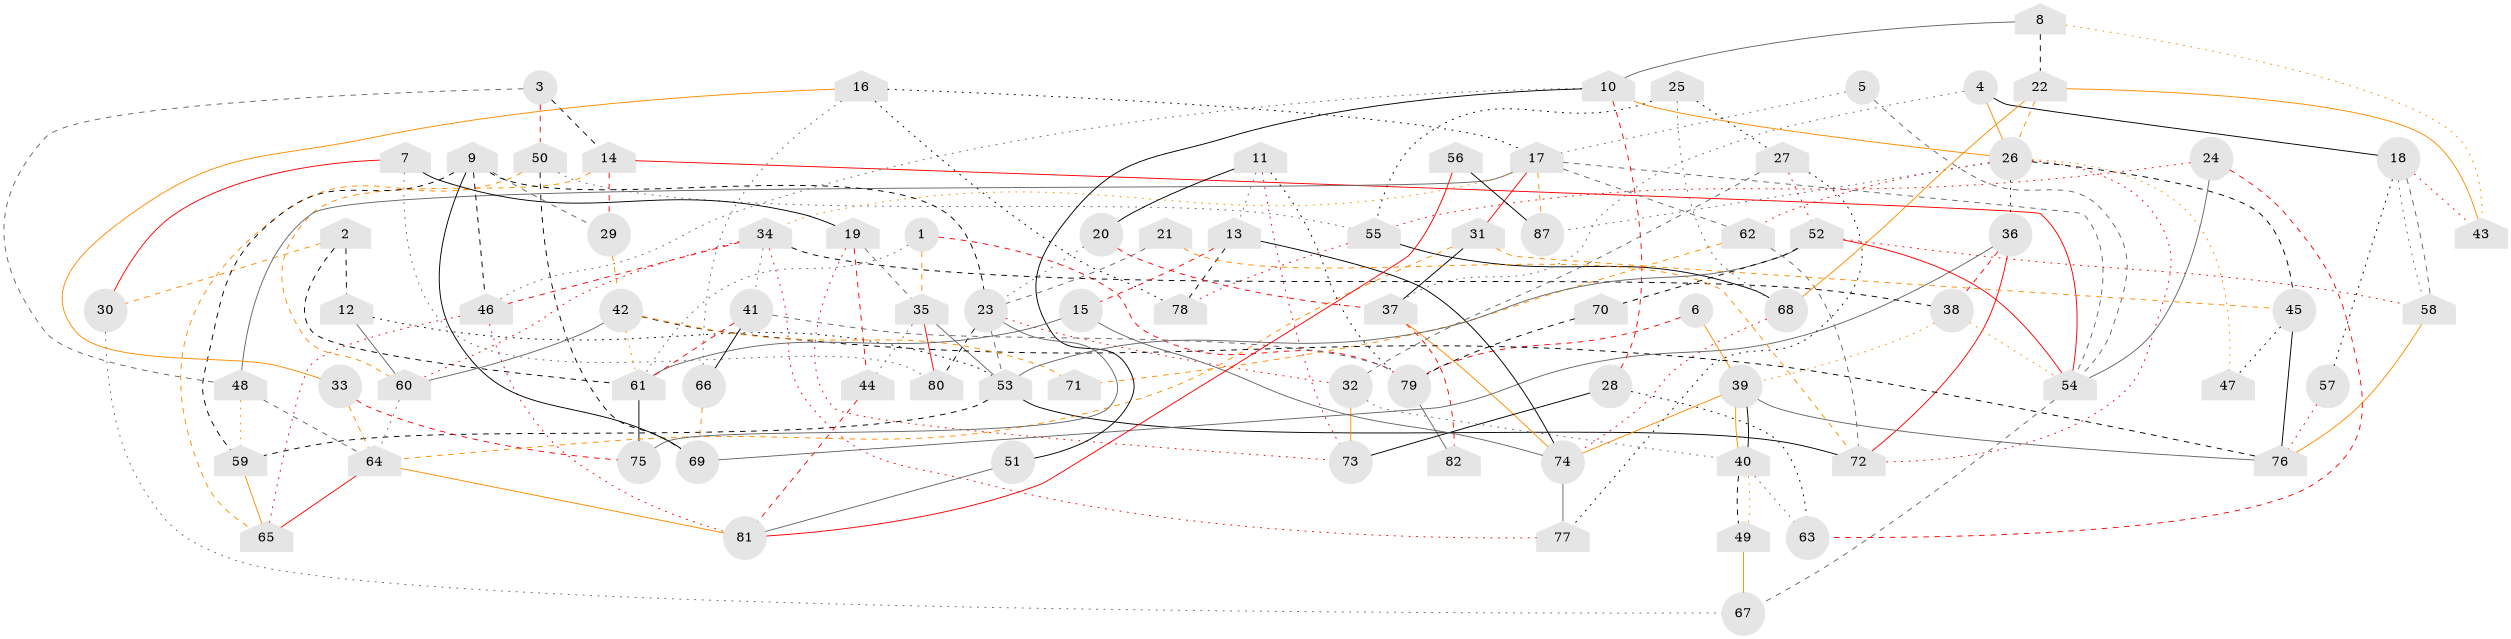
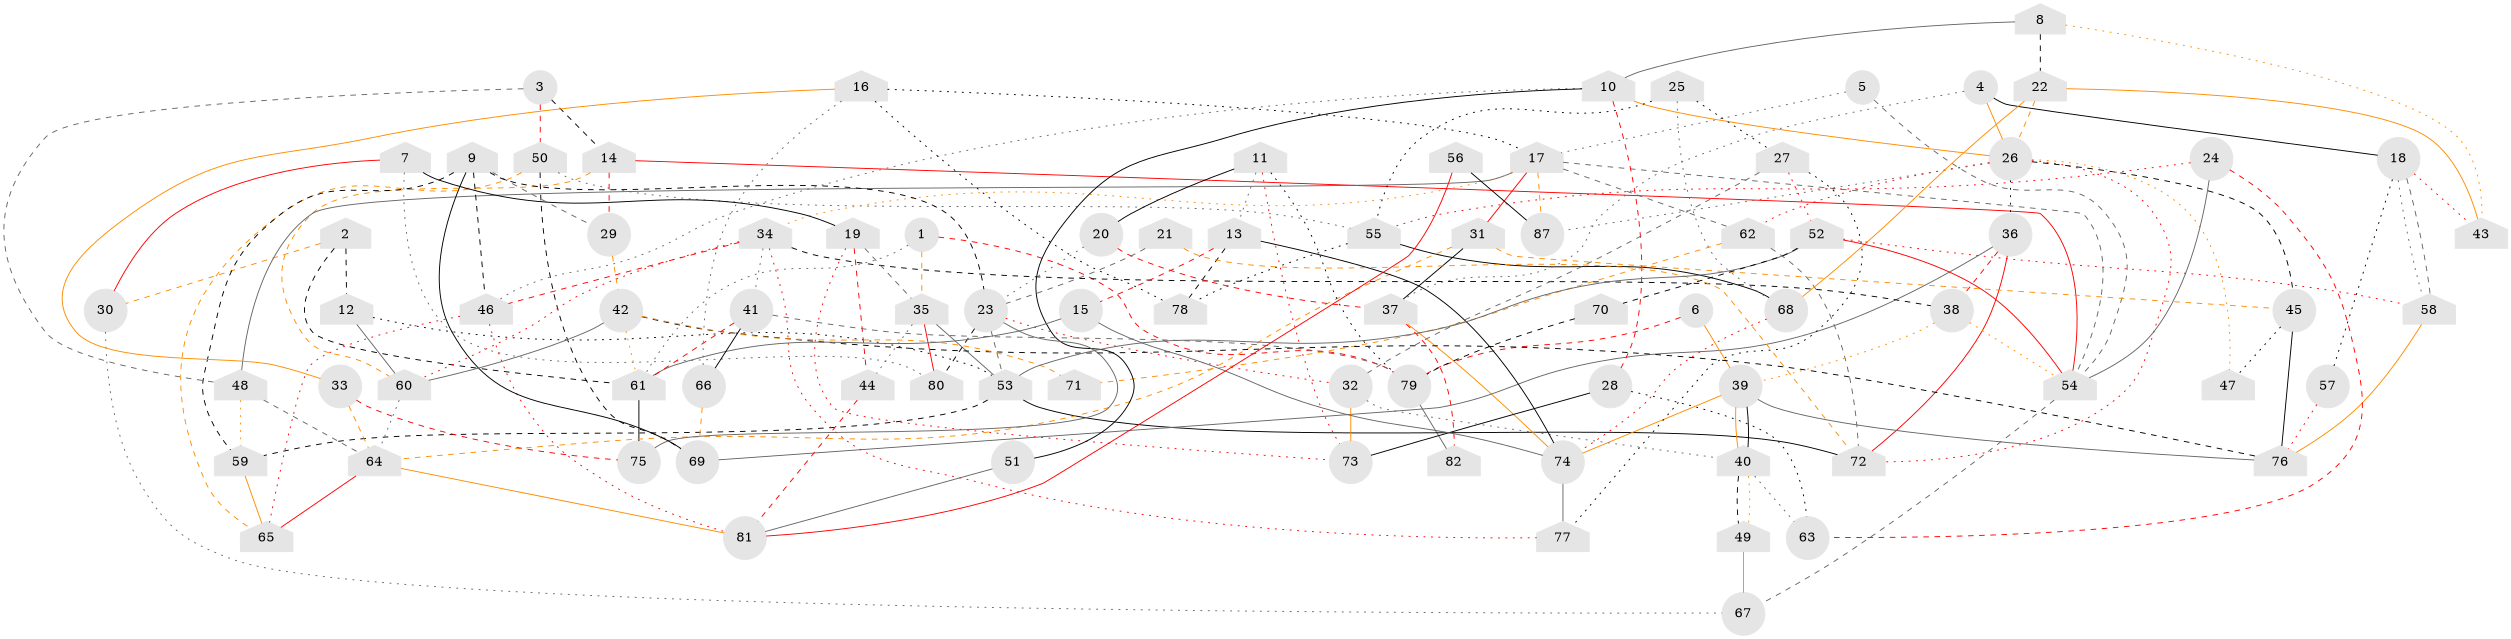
(1263, 272) -> (1263, 272)
